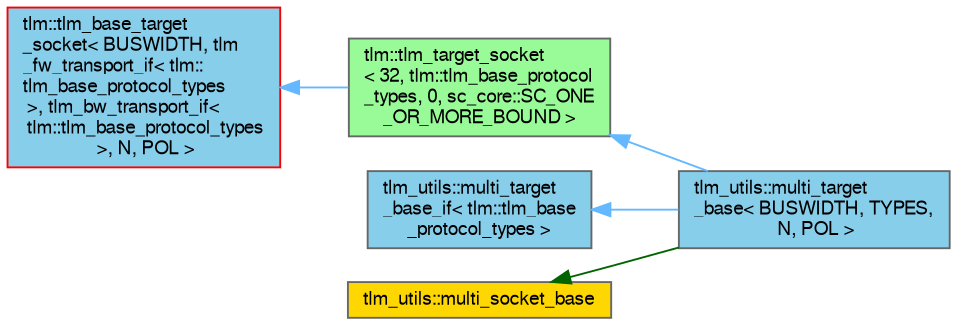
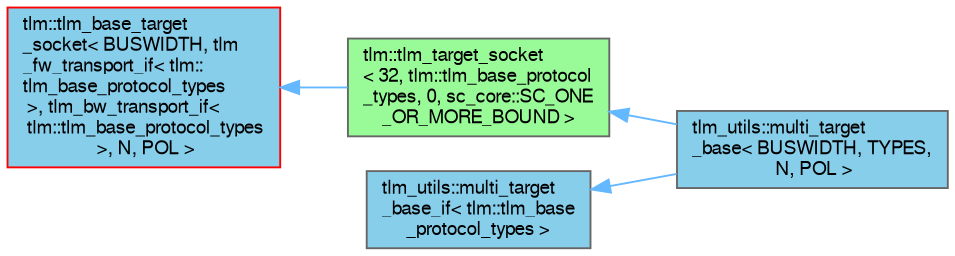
(480, 300) -> none
